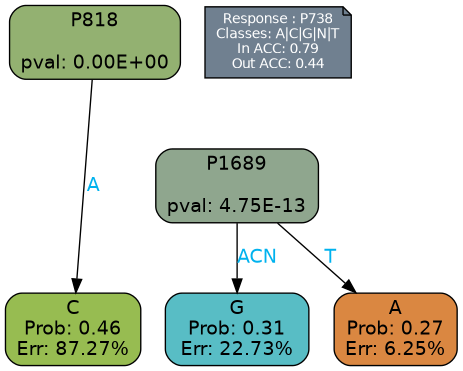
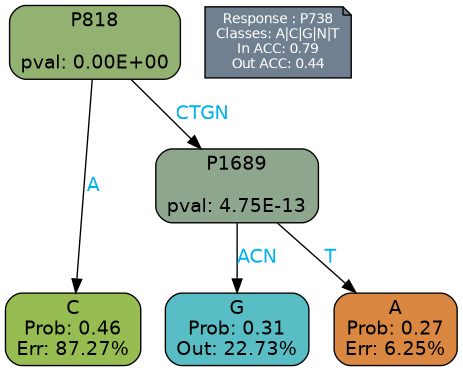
none -> (161, 109)
(237, 329) -> (237, 329)
